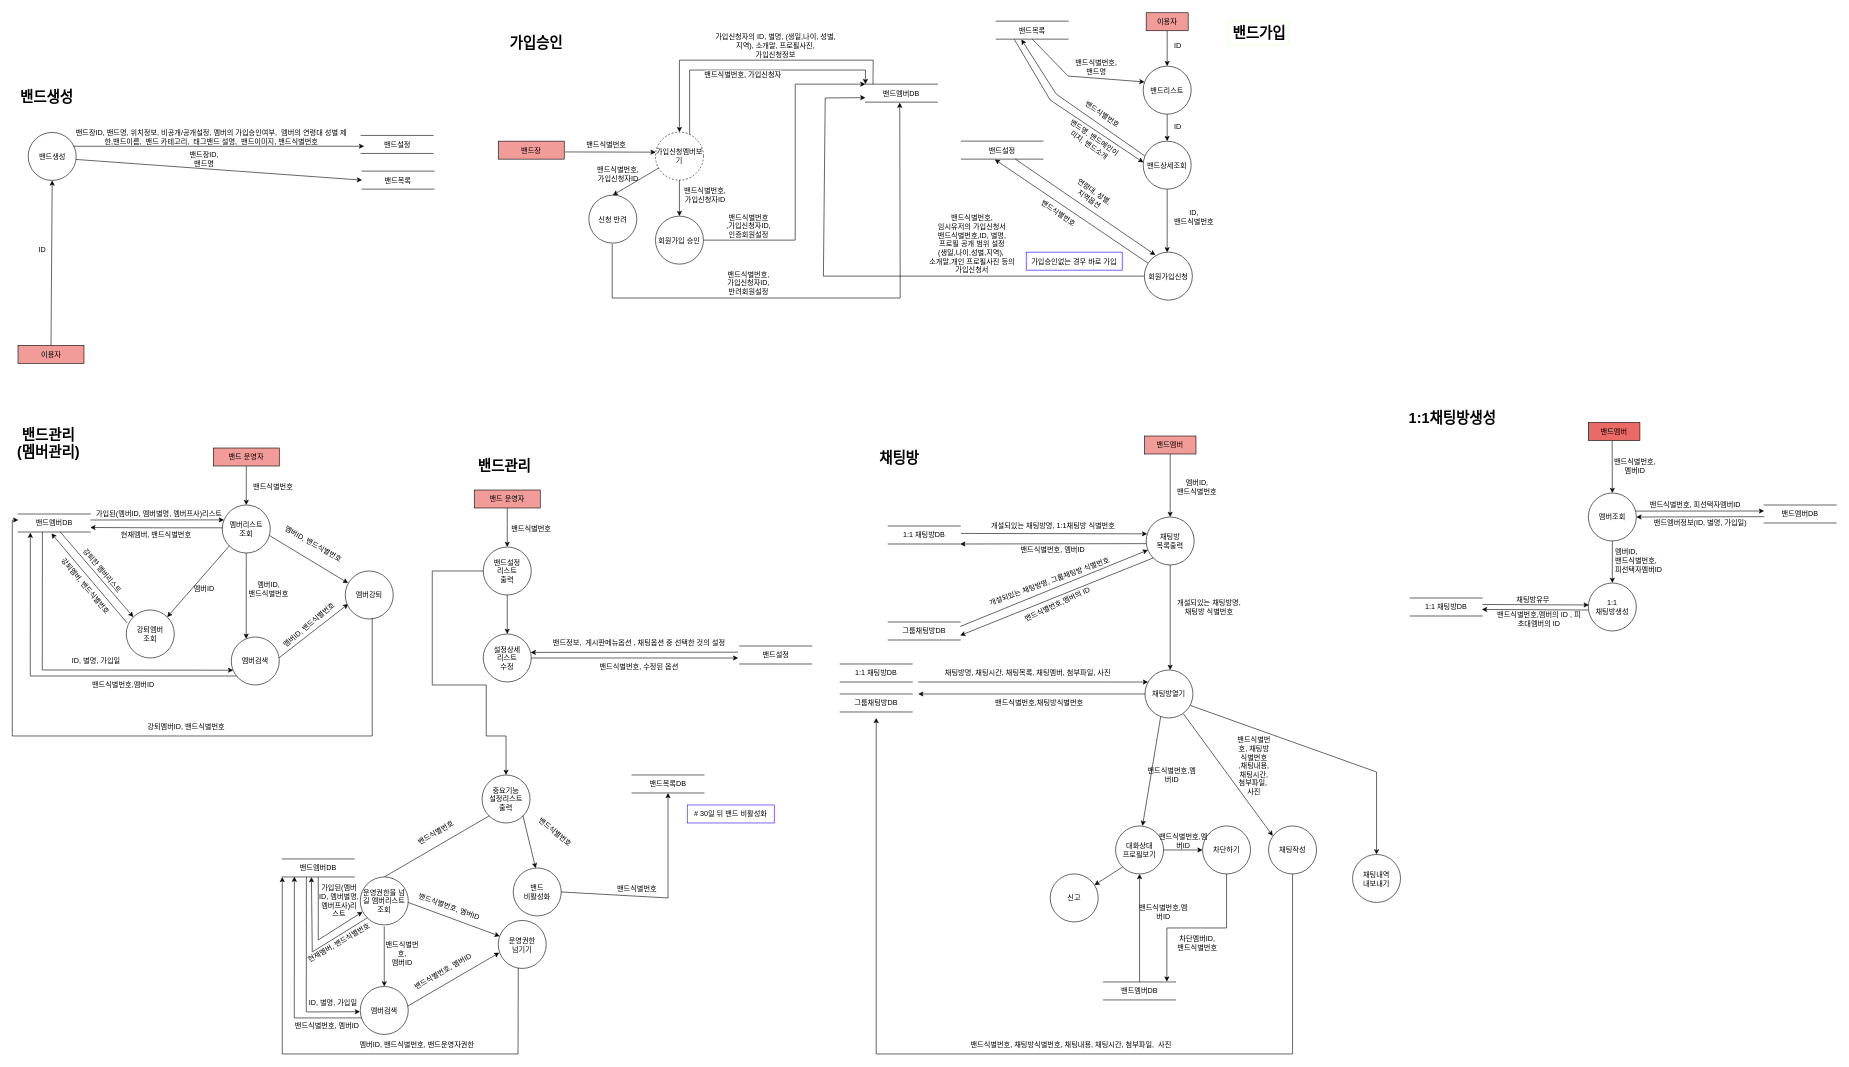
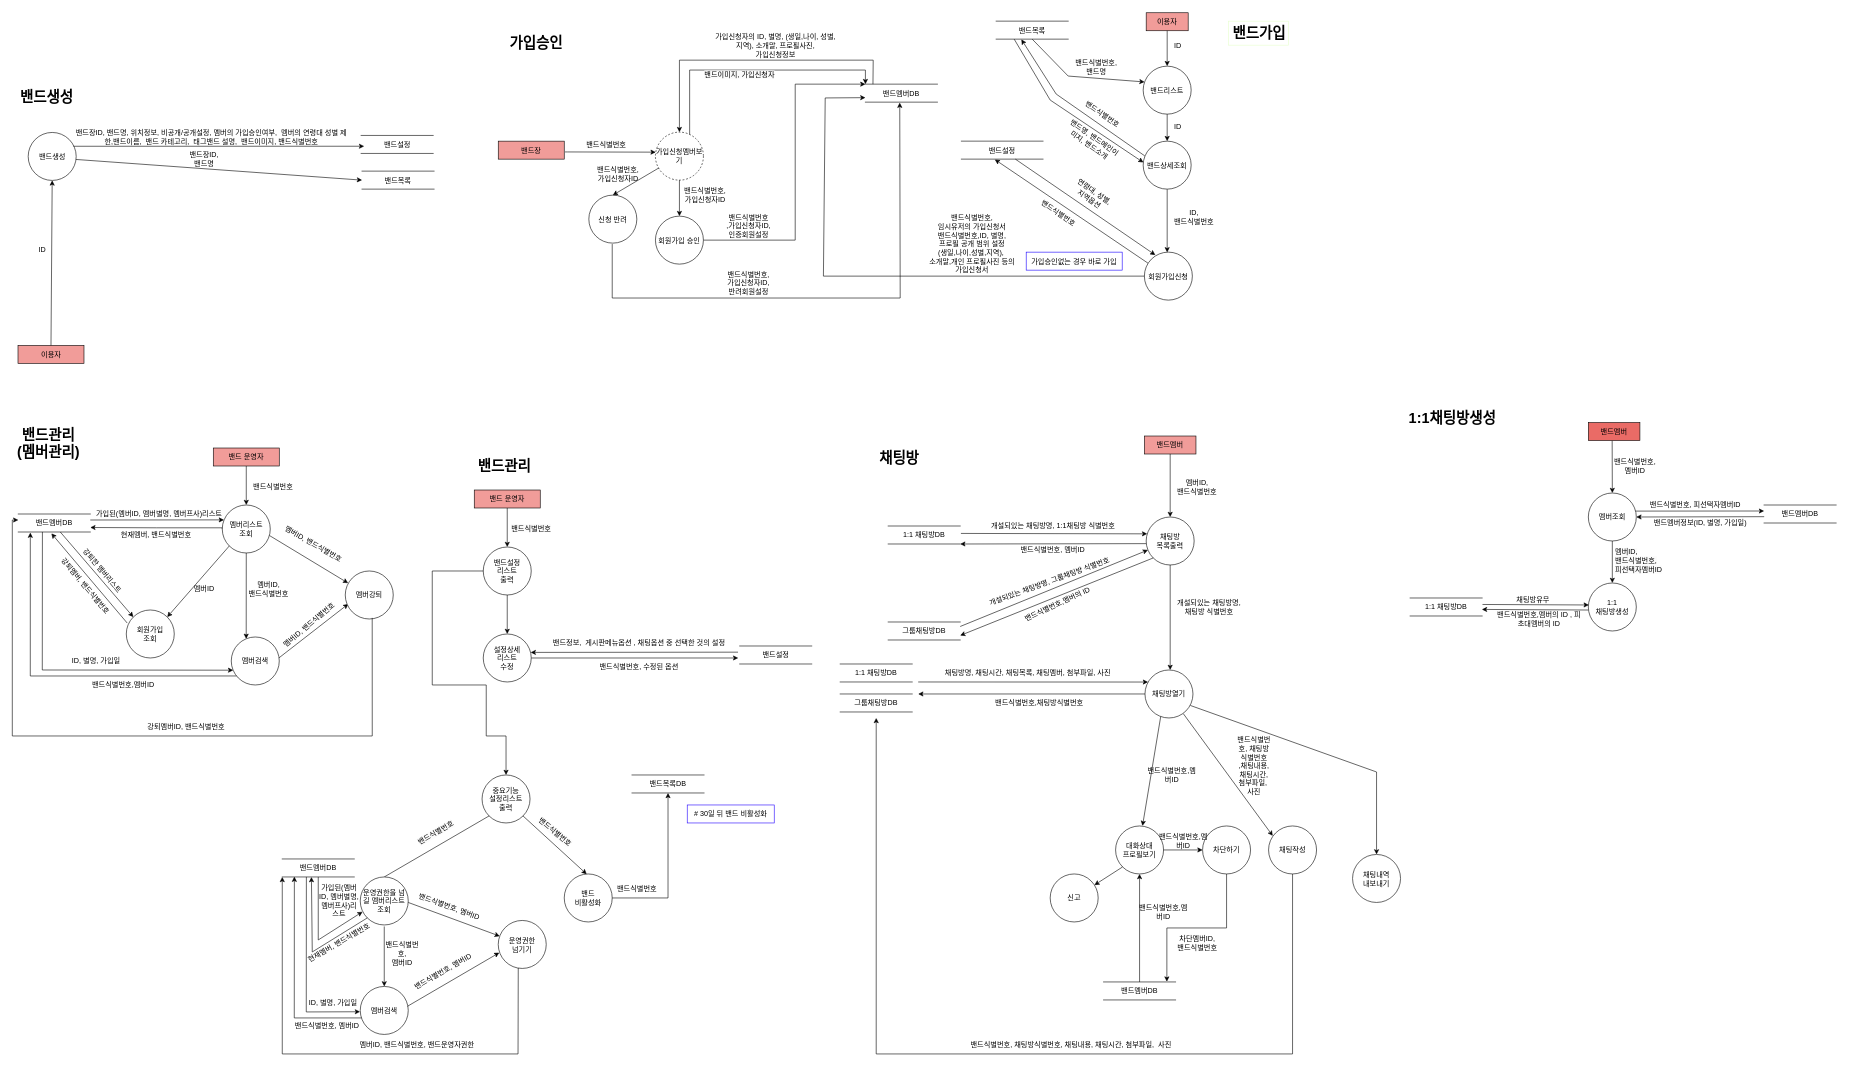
(747, 75) -> (744, 75)
(150, 634) -> (150, 634)
(537, 892) -> (588, 898)
